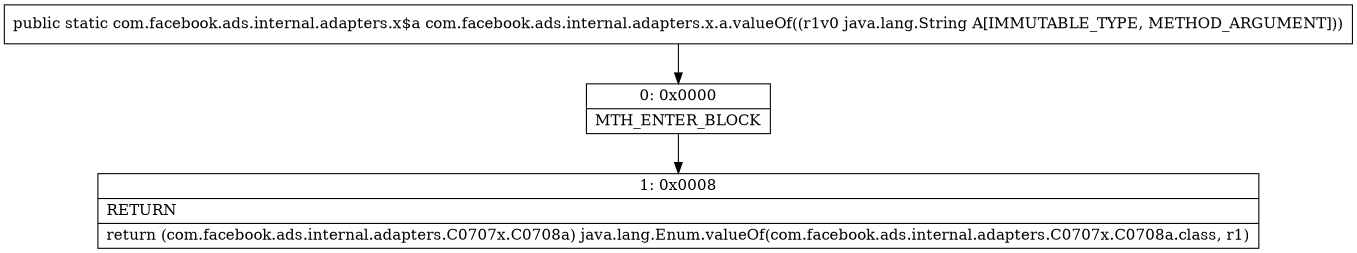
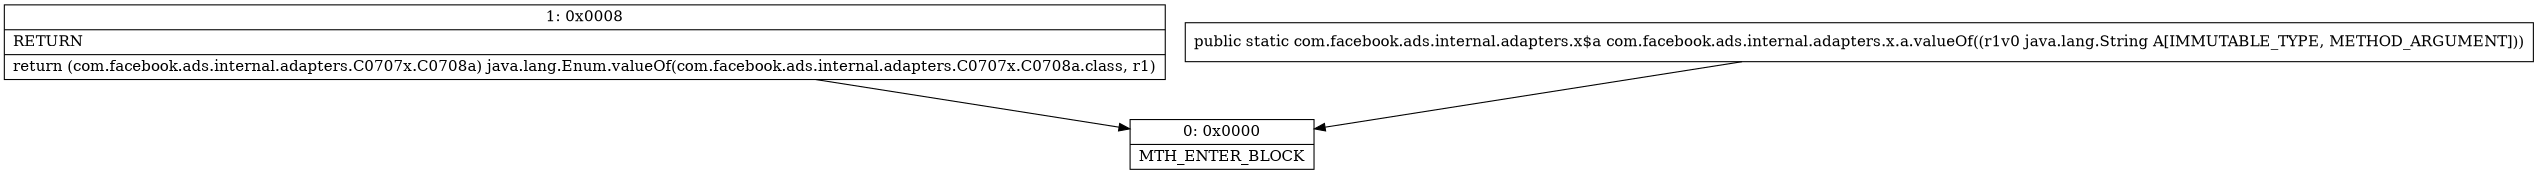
(678, 148) -> (967, 103)
